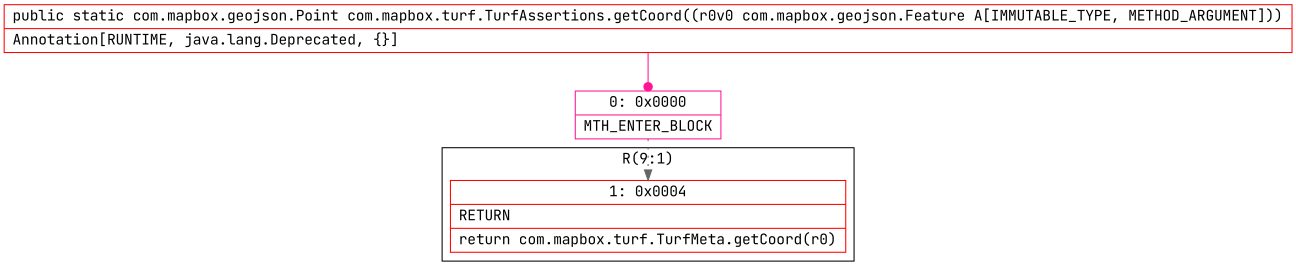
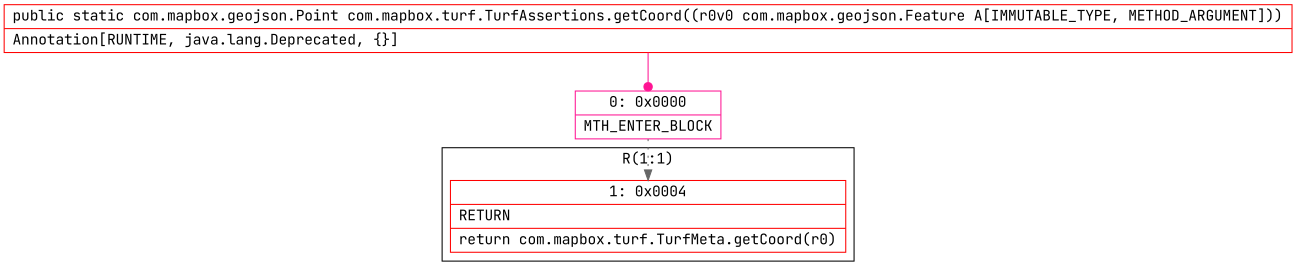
(648, 160) -> (648, 160)
